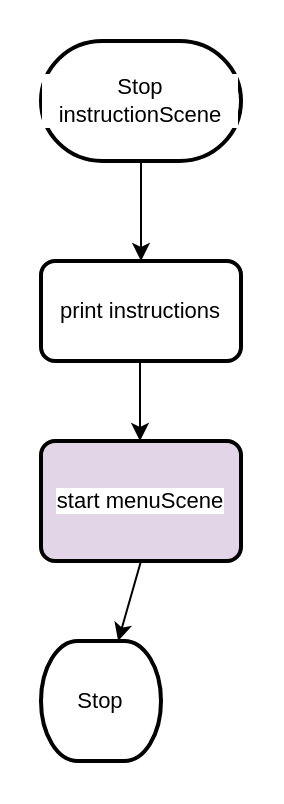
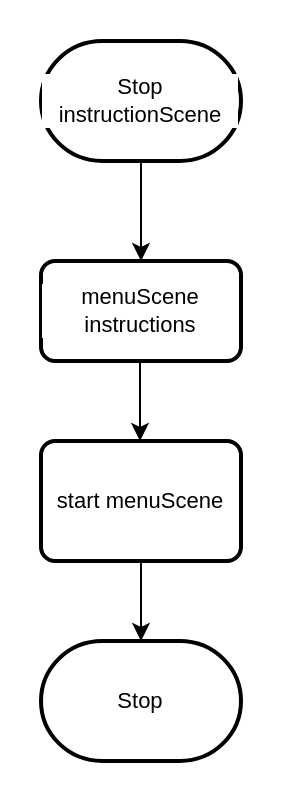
(141, 311) -> (141, 311)
(141, 501) -> (141, 501)
(101, 701) -> (141, 701)
